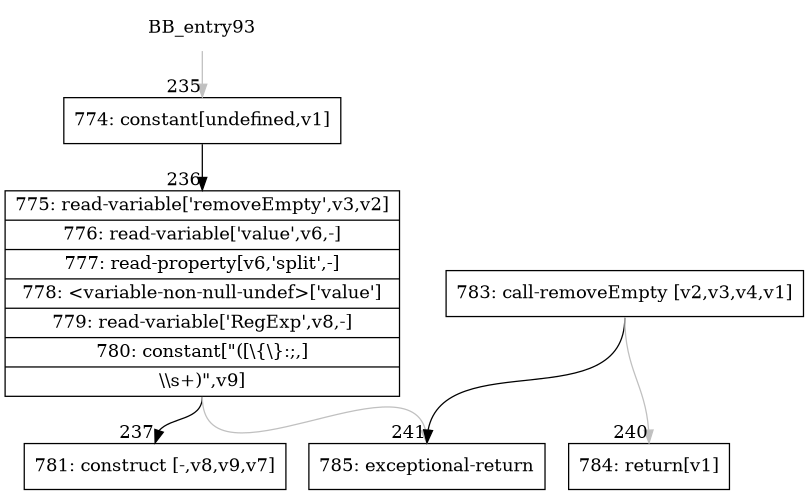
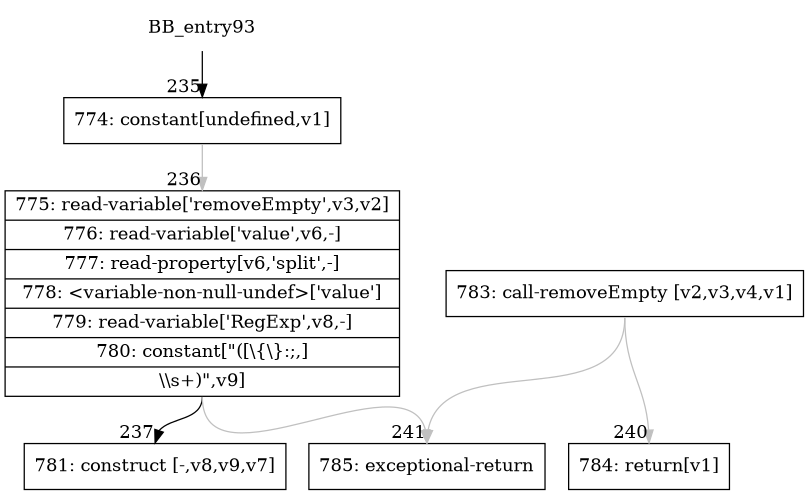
(202, 68) -> (202, 68)
(202, 161) -> (202, 161)
(532, 380) -> (532, 380)
